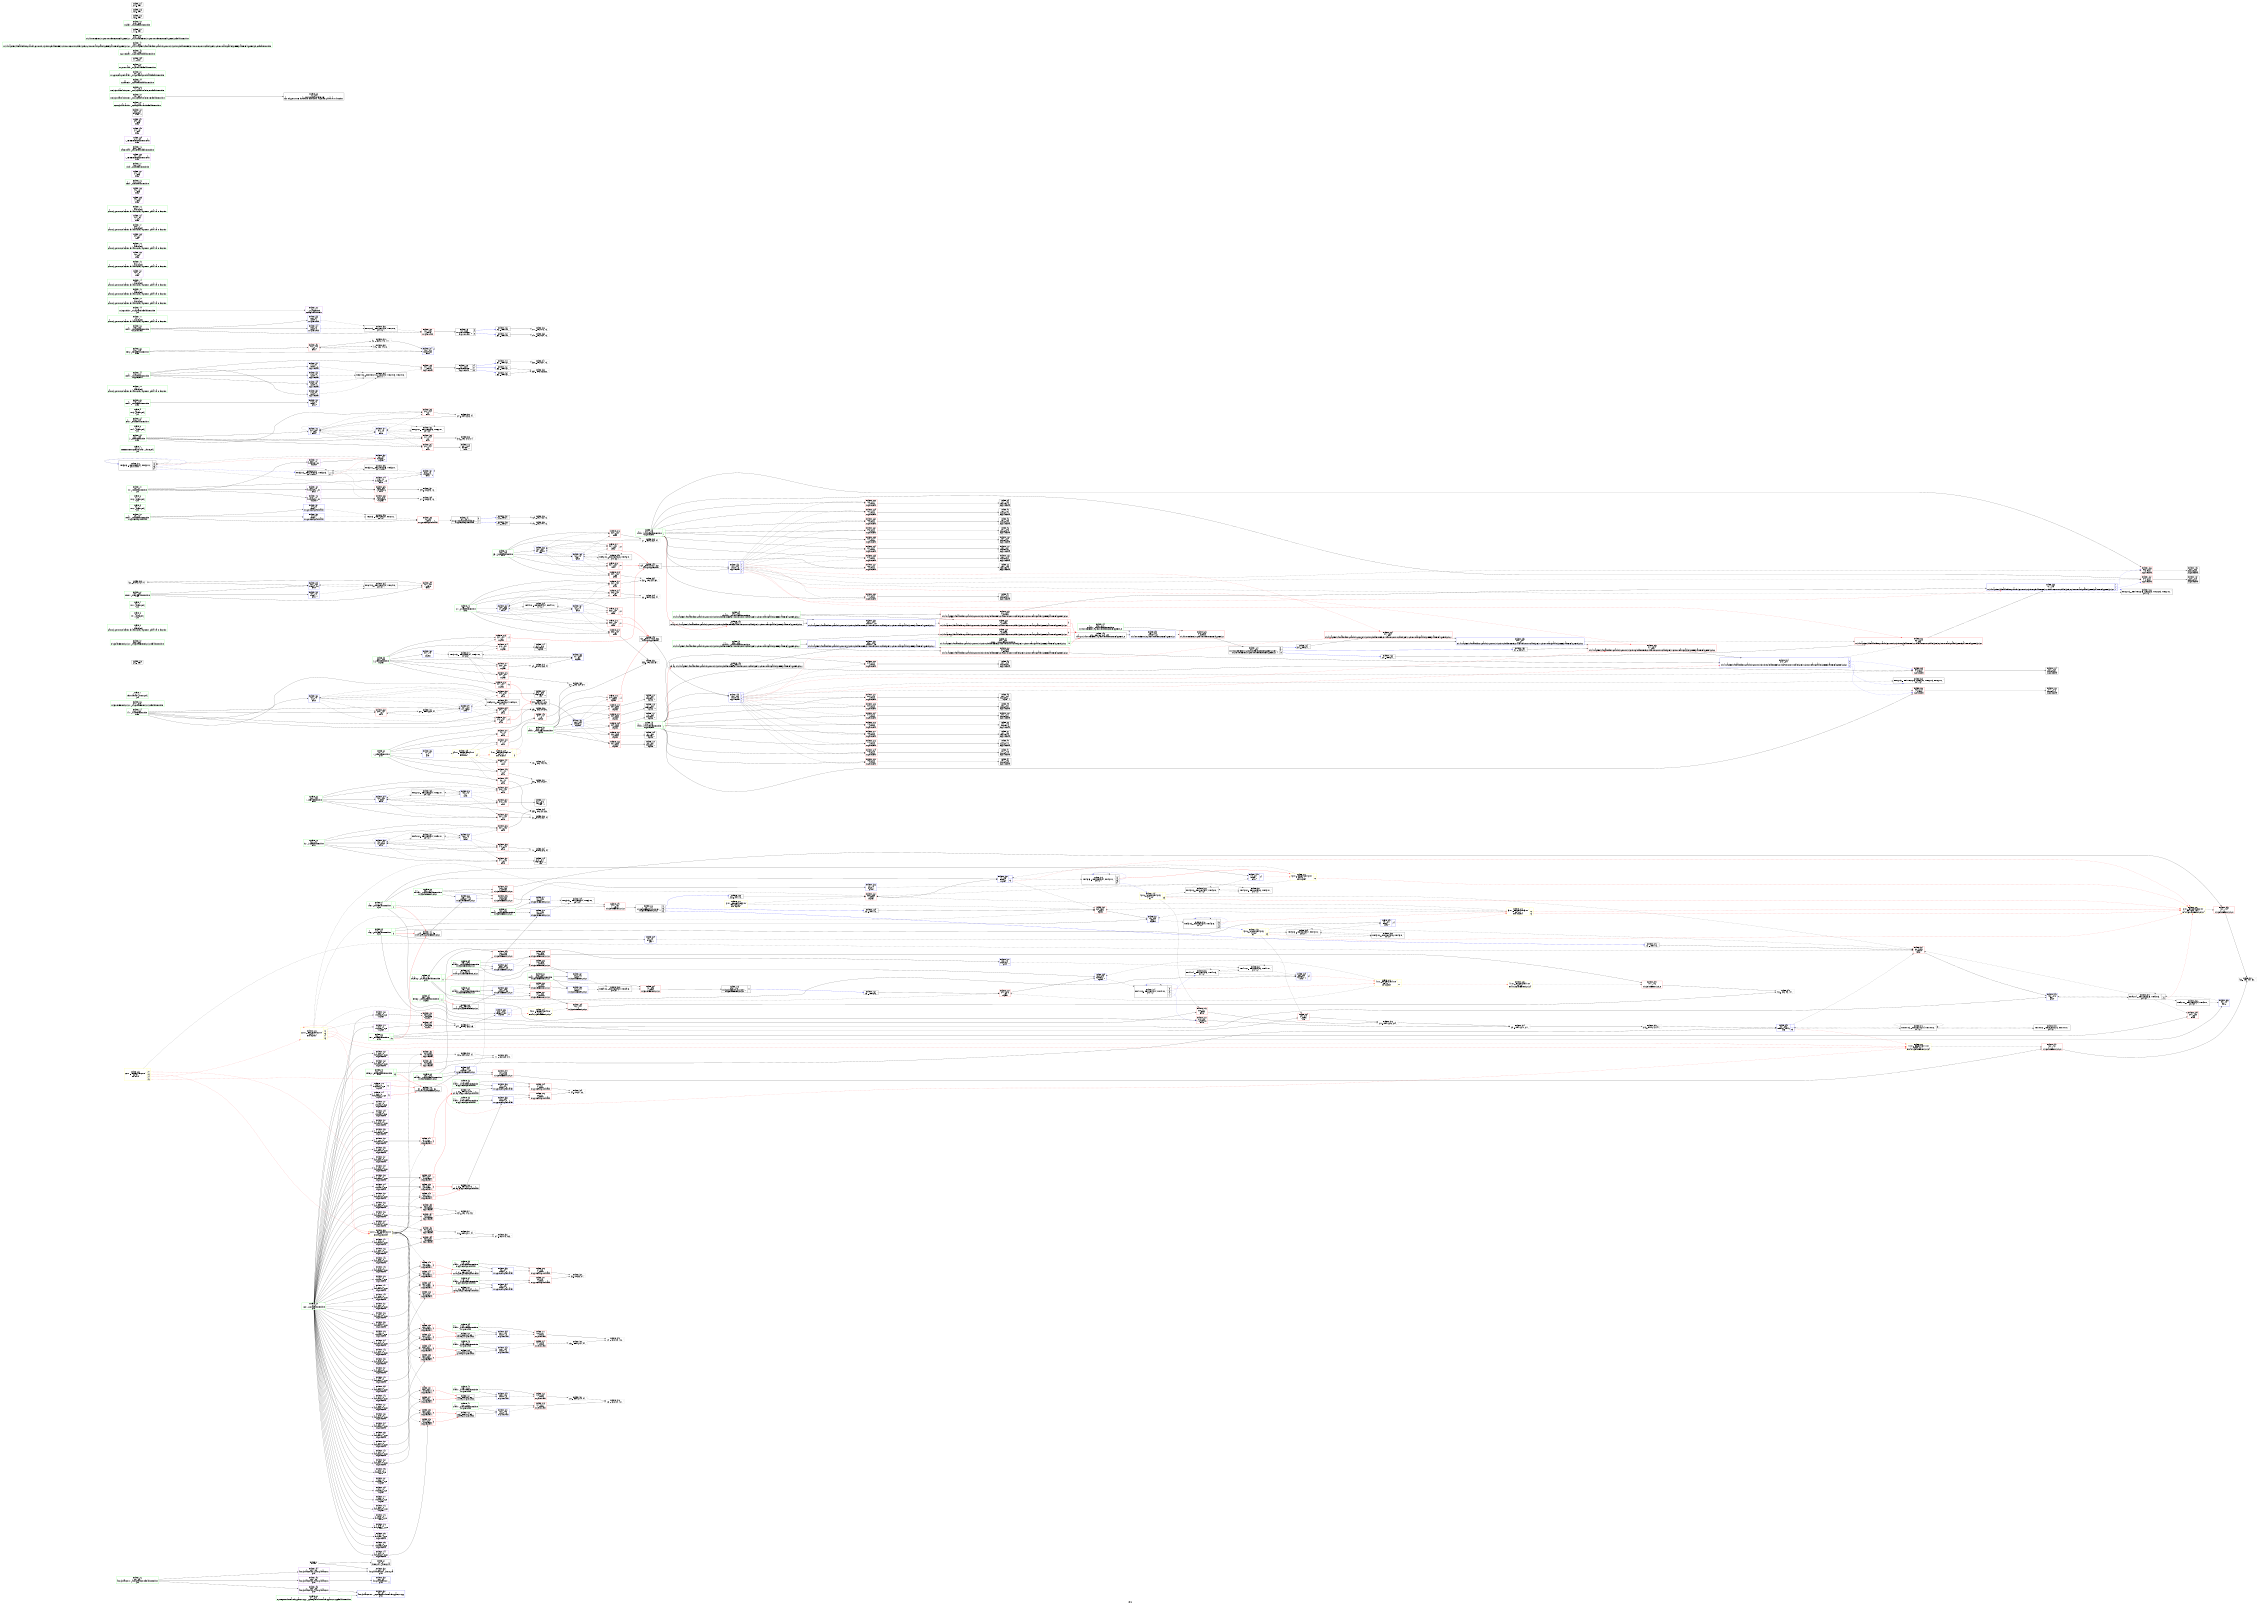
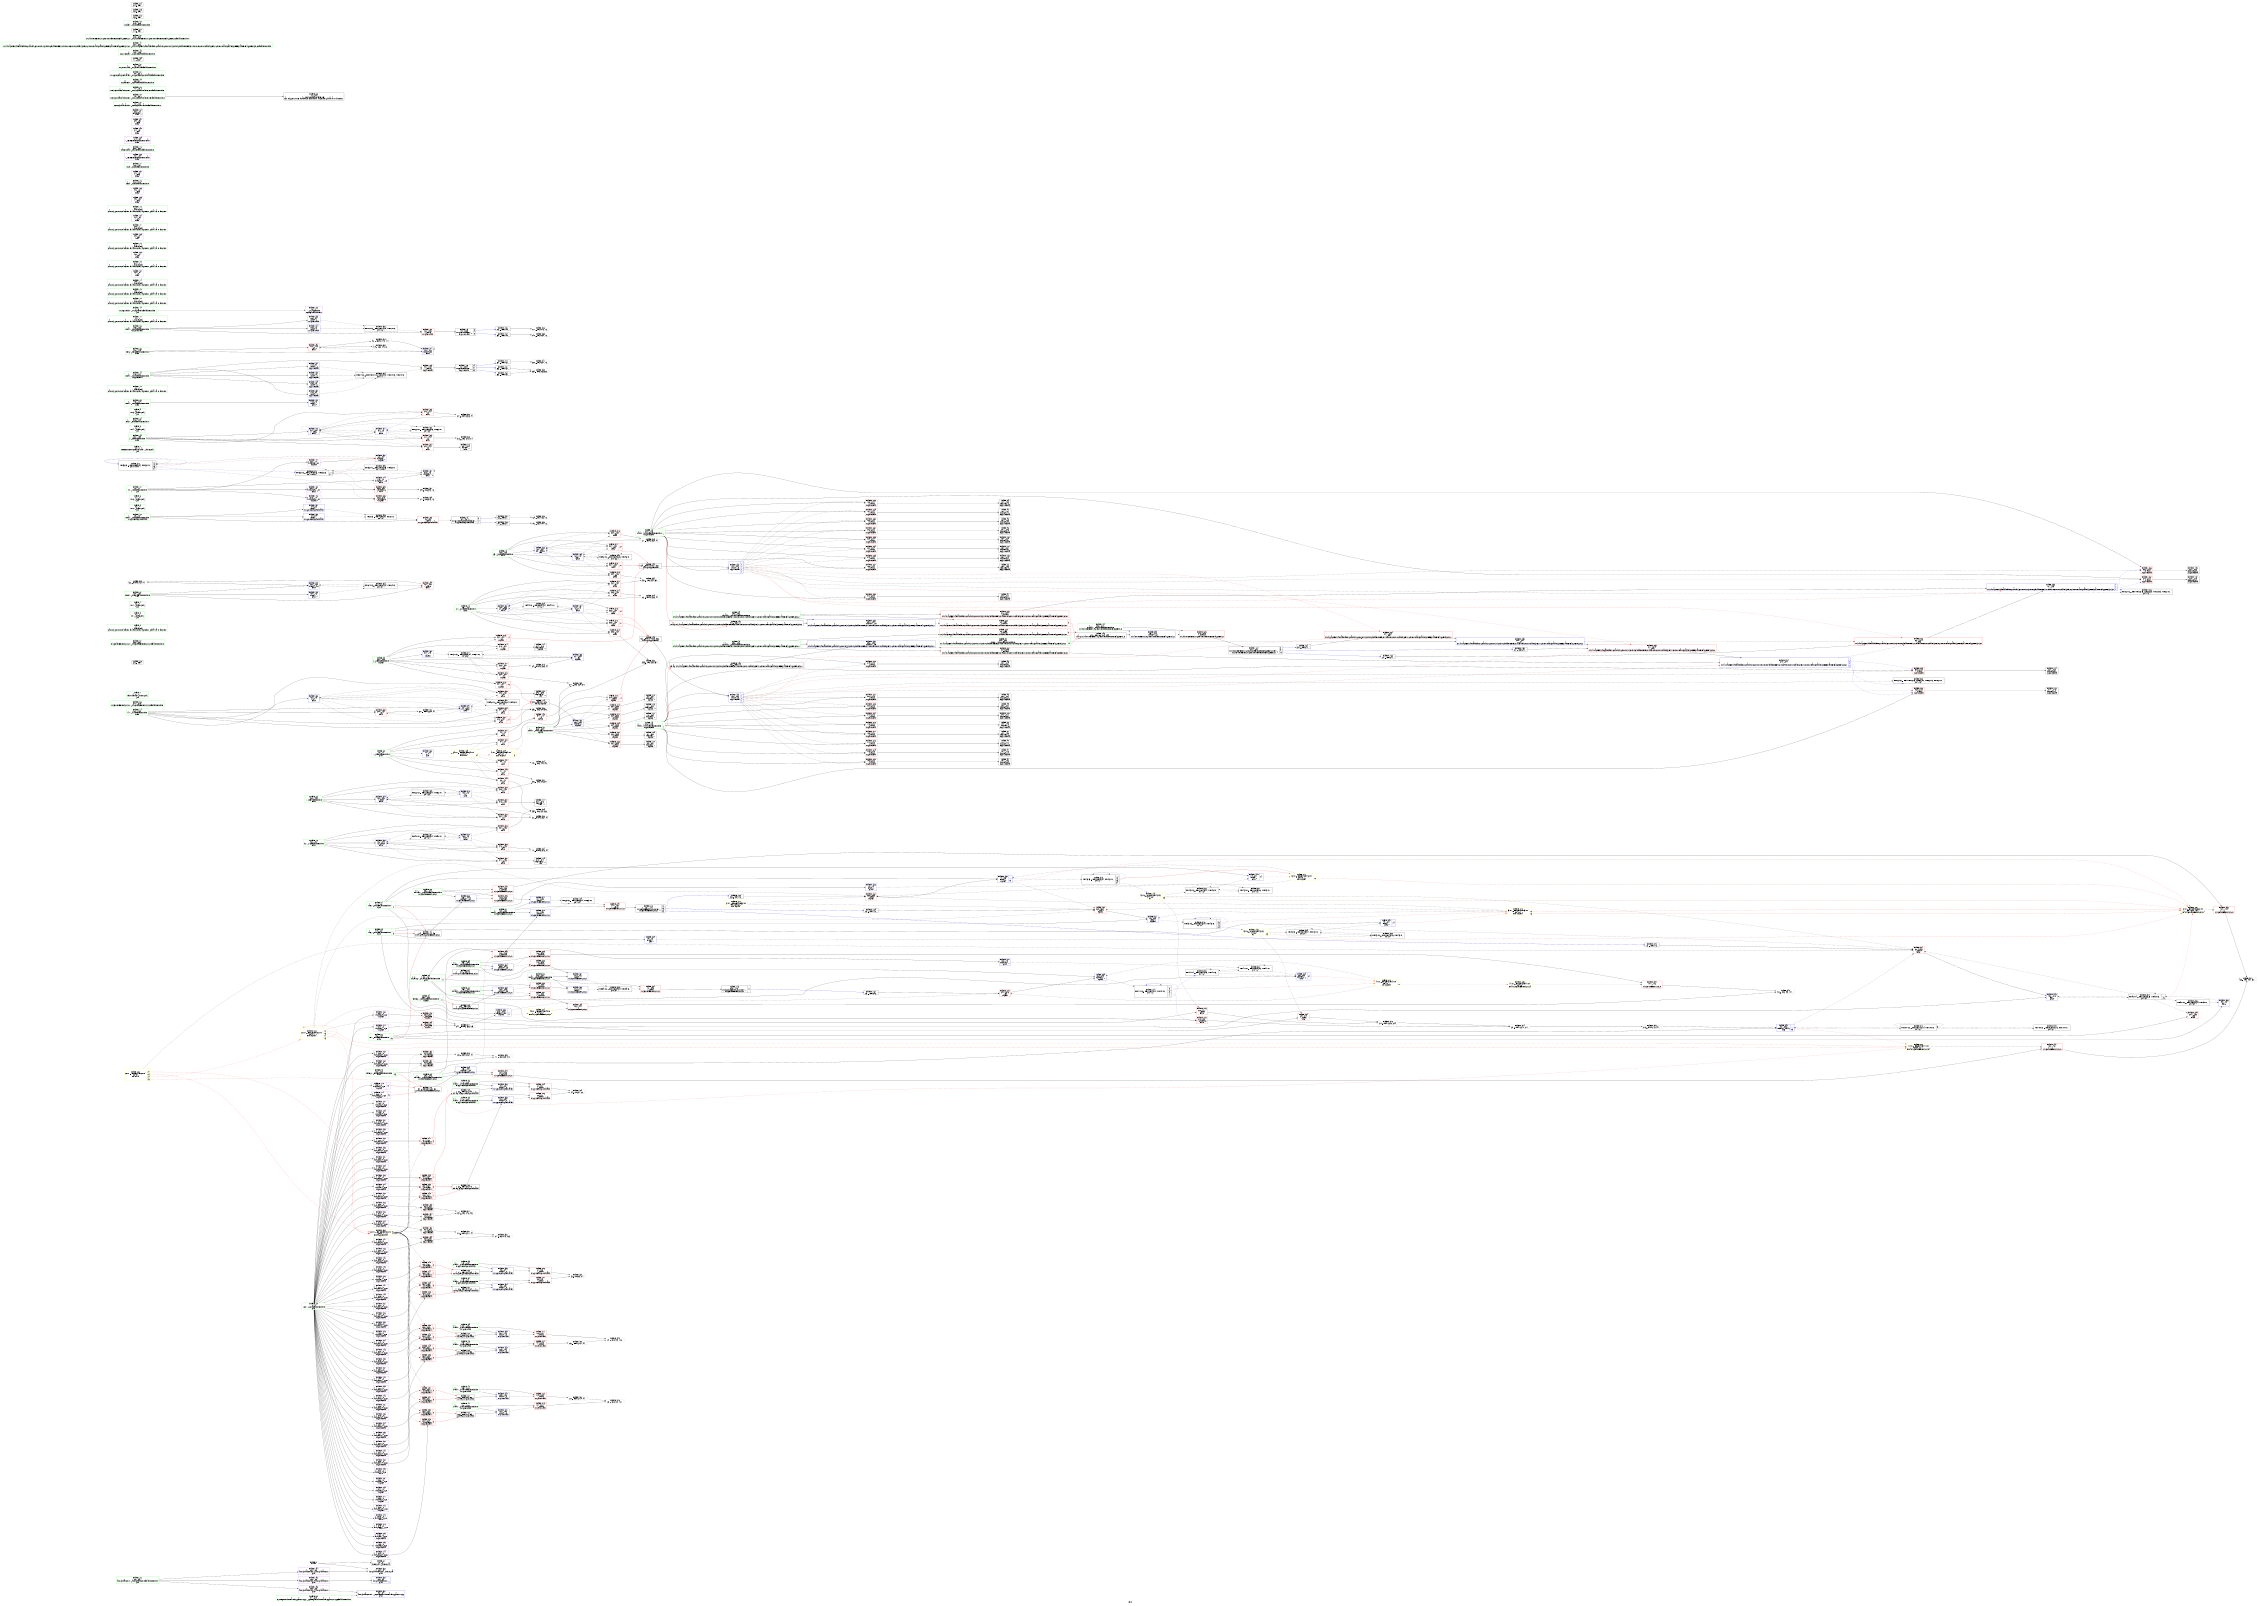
(1005, 700) -> (1005, 700)
